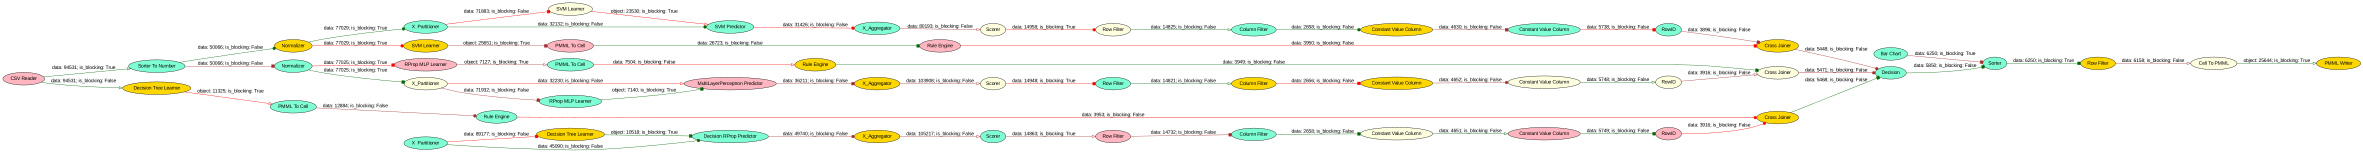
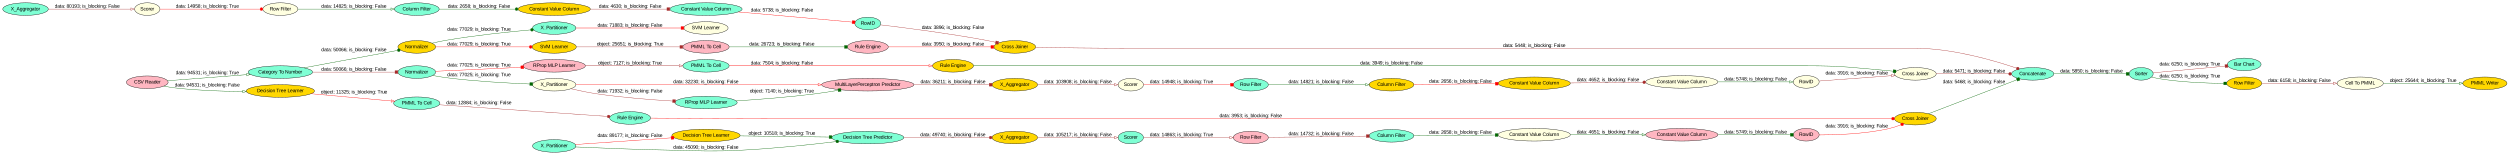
(730, 27) -> none
(1943, 59) -> (2189, 69)
(157, 66) -> (280, 72)
(1891, 73) -> (2033, 74)
(730, 136) -> (868, 138)
